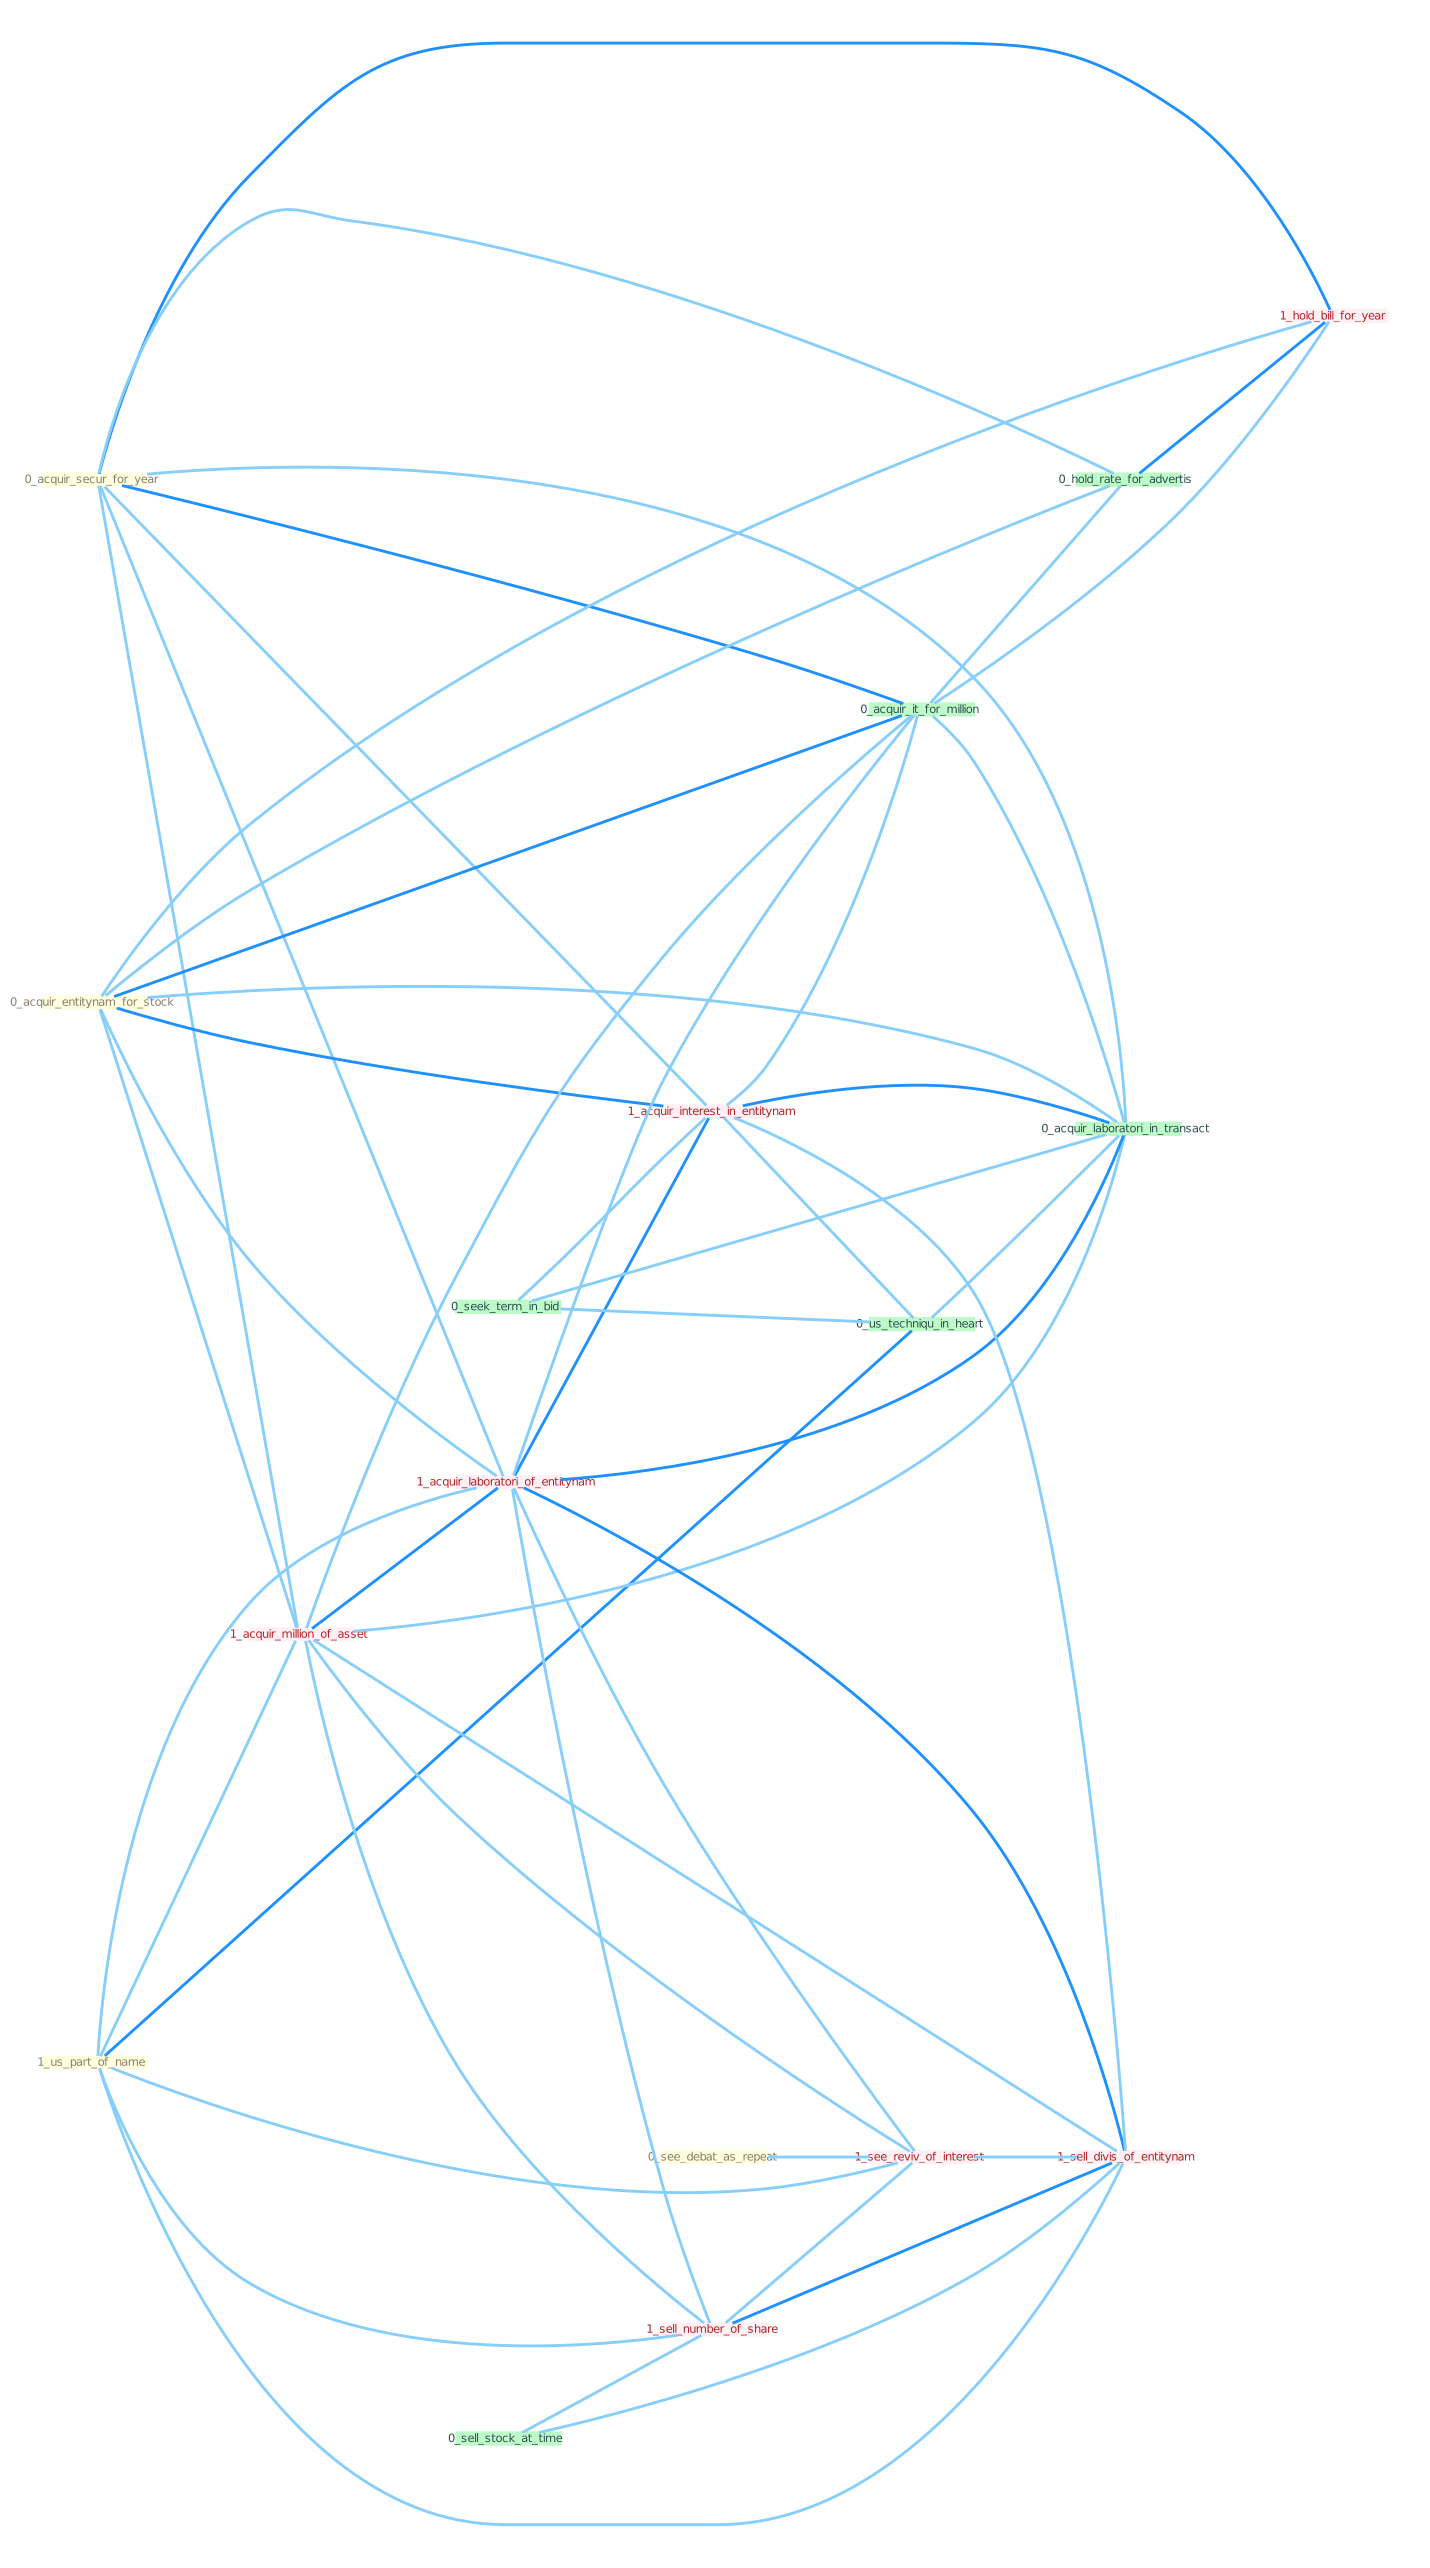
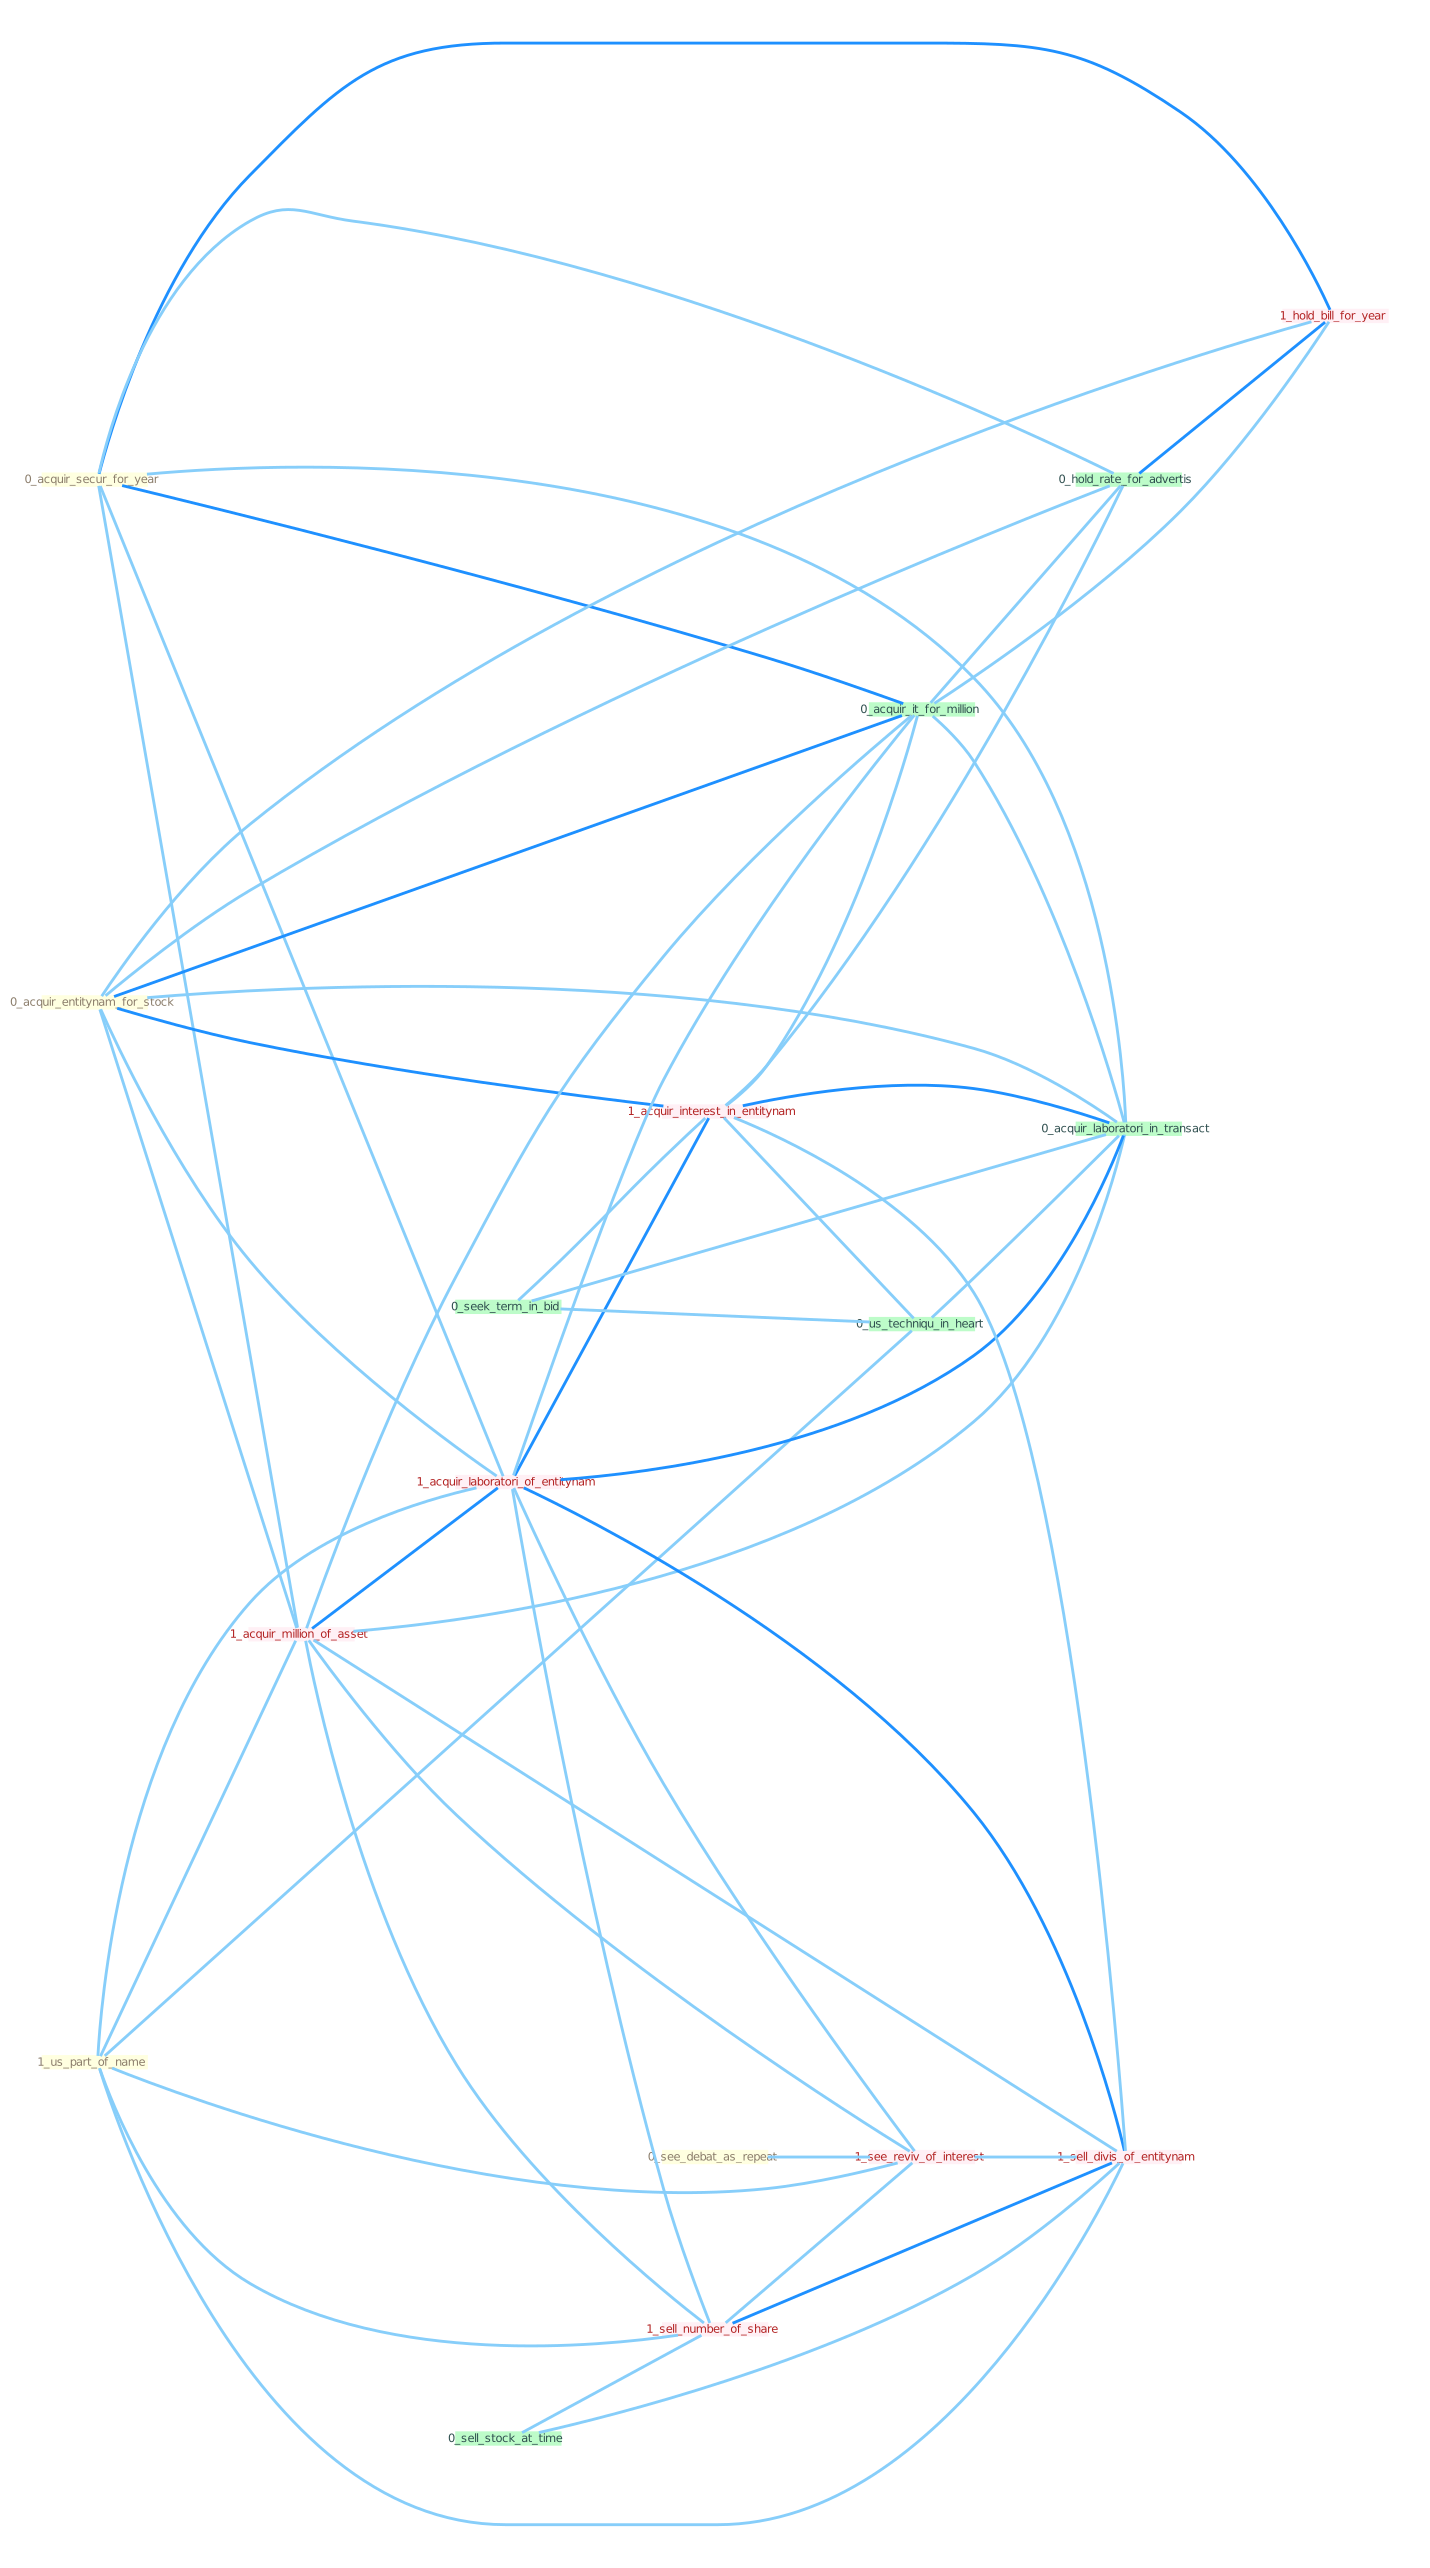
(390, 781) -> (946, 810)
(508, 1693) -> (508, 1693)
